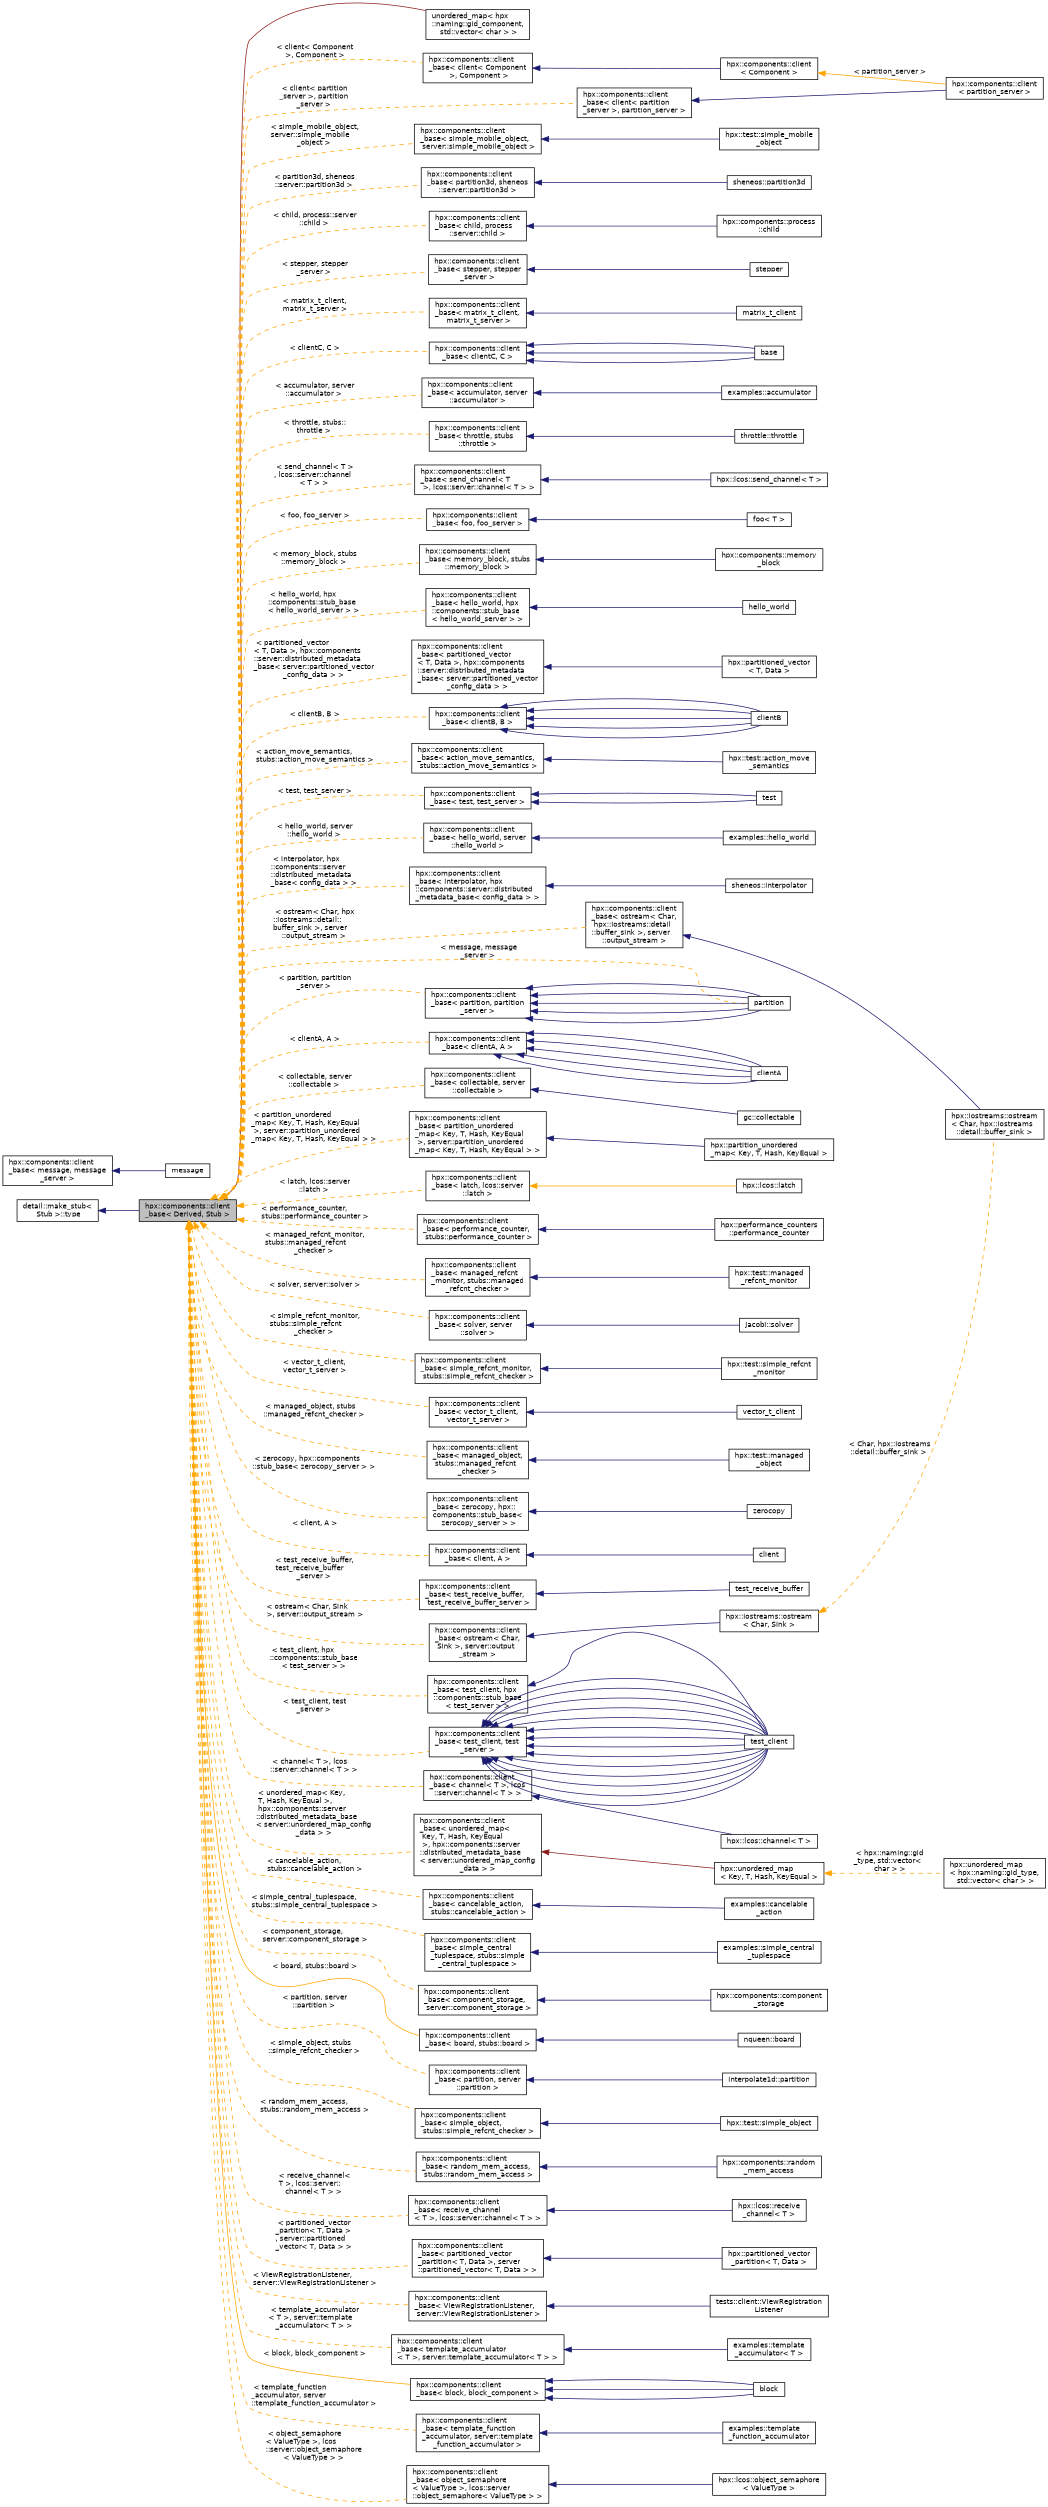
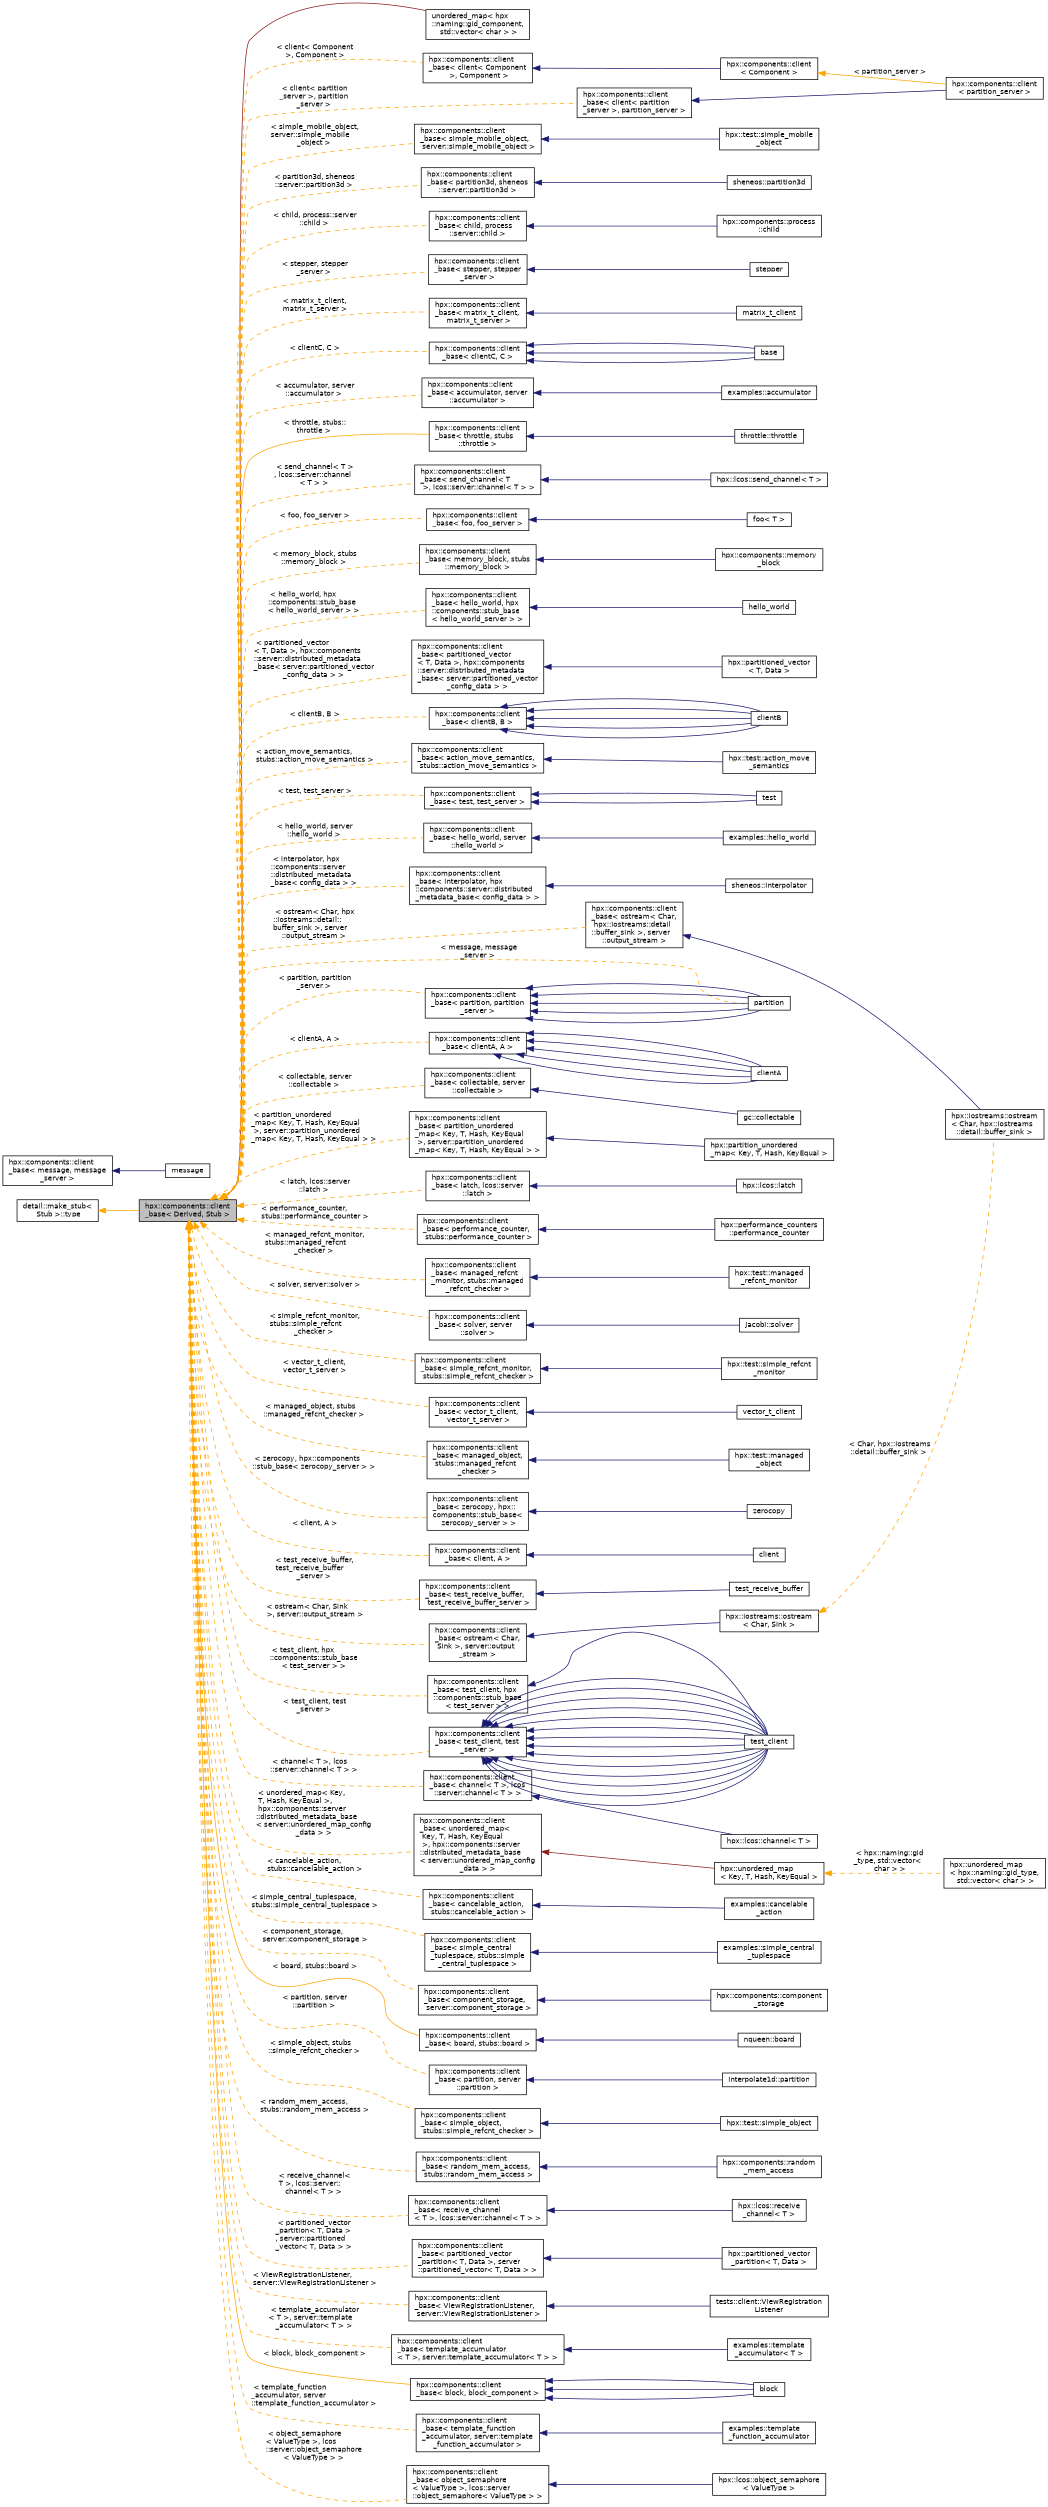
(239, 738) -> (239, 738)
(637, 1186) -> (637, 1186)
(122, 1211) -> (122, 1211)
